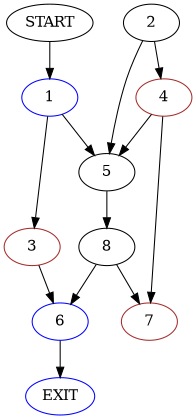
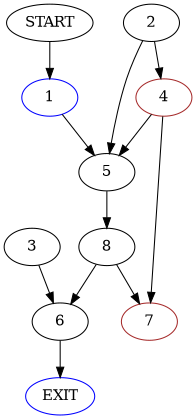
(42, 167) -> none
(32, 247) -> (32, 247)
(60, 322) -> (60, 322)
